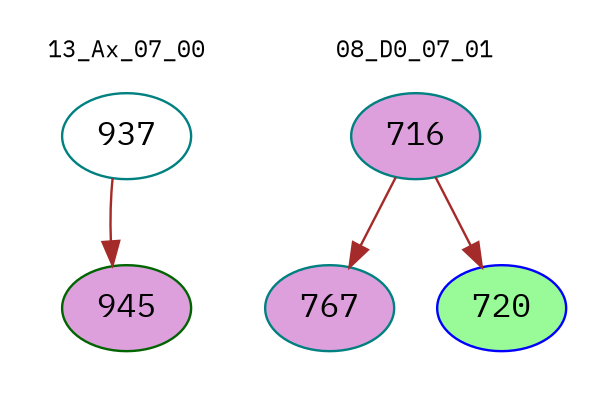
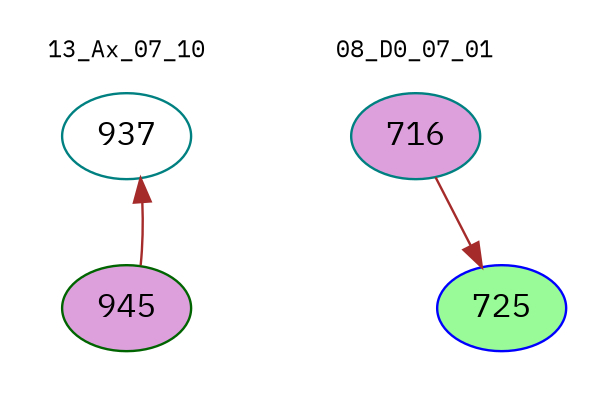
(128, 51) -> (128, 51)
(111, 210) -> (143, 234)
(330, 308) -> none
(502, 308) -> (502, 308)
